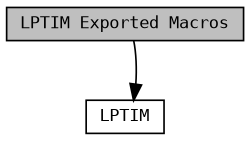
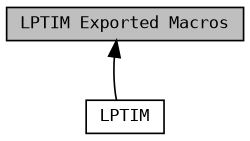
(136, 62) -> (114, 79)
